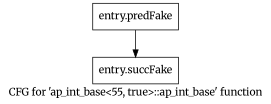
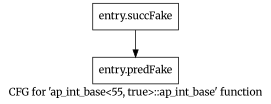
(136, 40) -> (136, 40)
